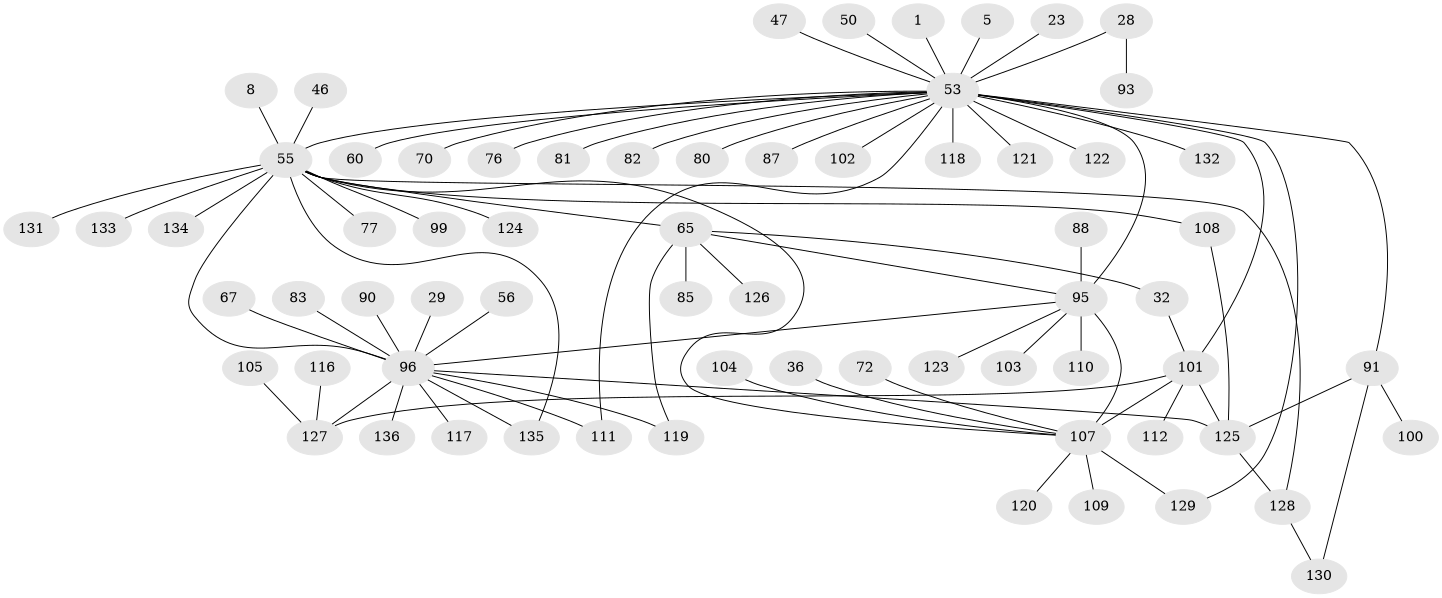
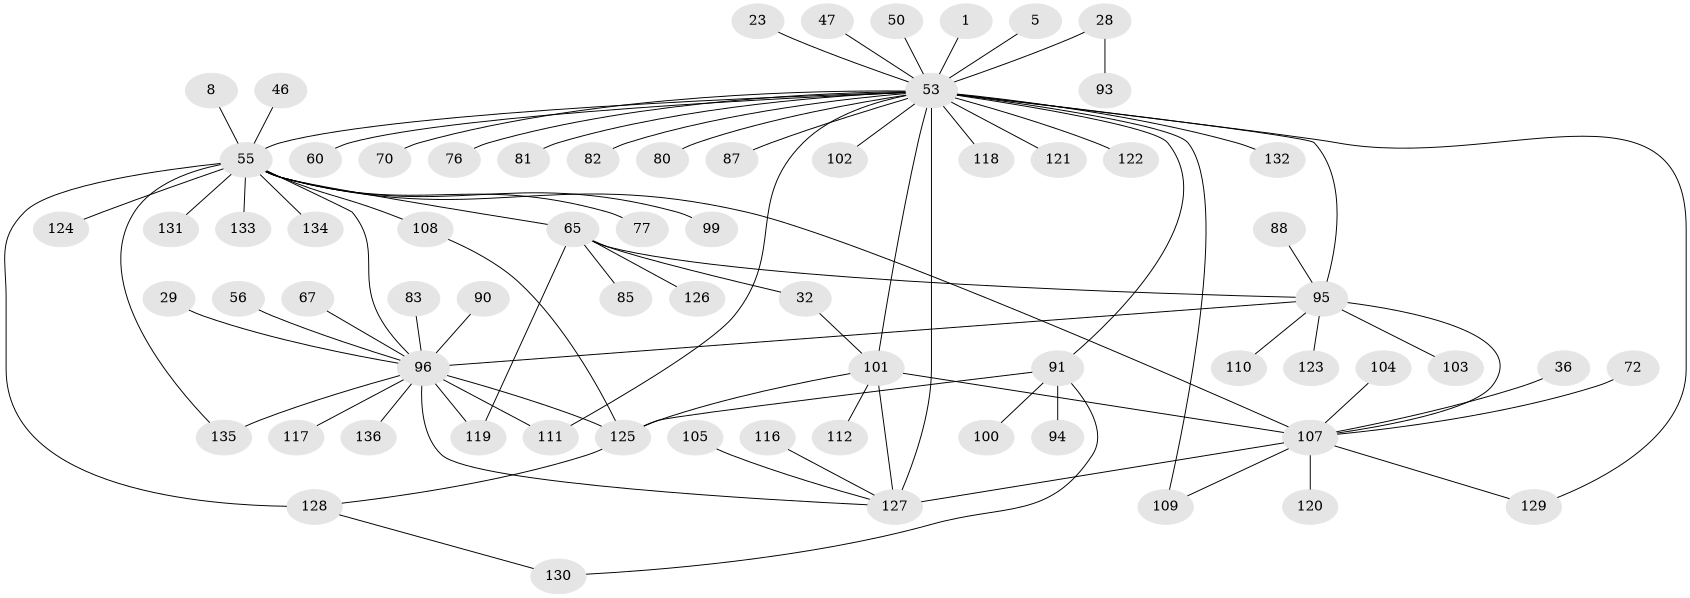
none -> (1204, 198)
none -> (931, 301)
none -> (1058, 438)
none -> (1103, 472)
